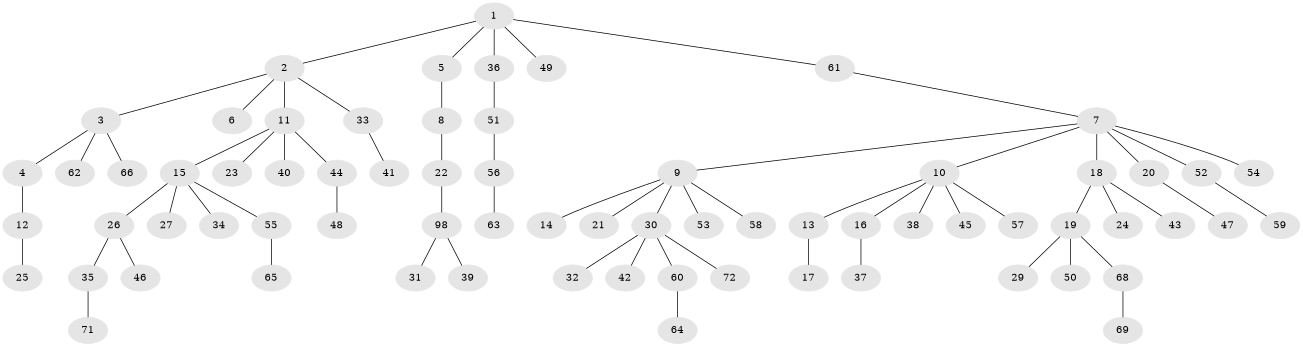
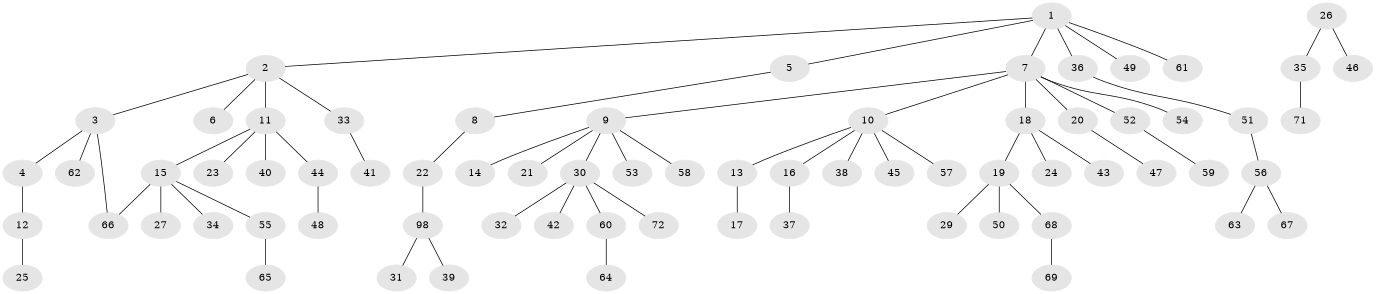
(966, 95) -> (1039, 42)
(147, 199) -> (135, 199)
none -> (1287, 226)
